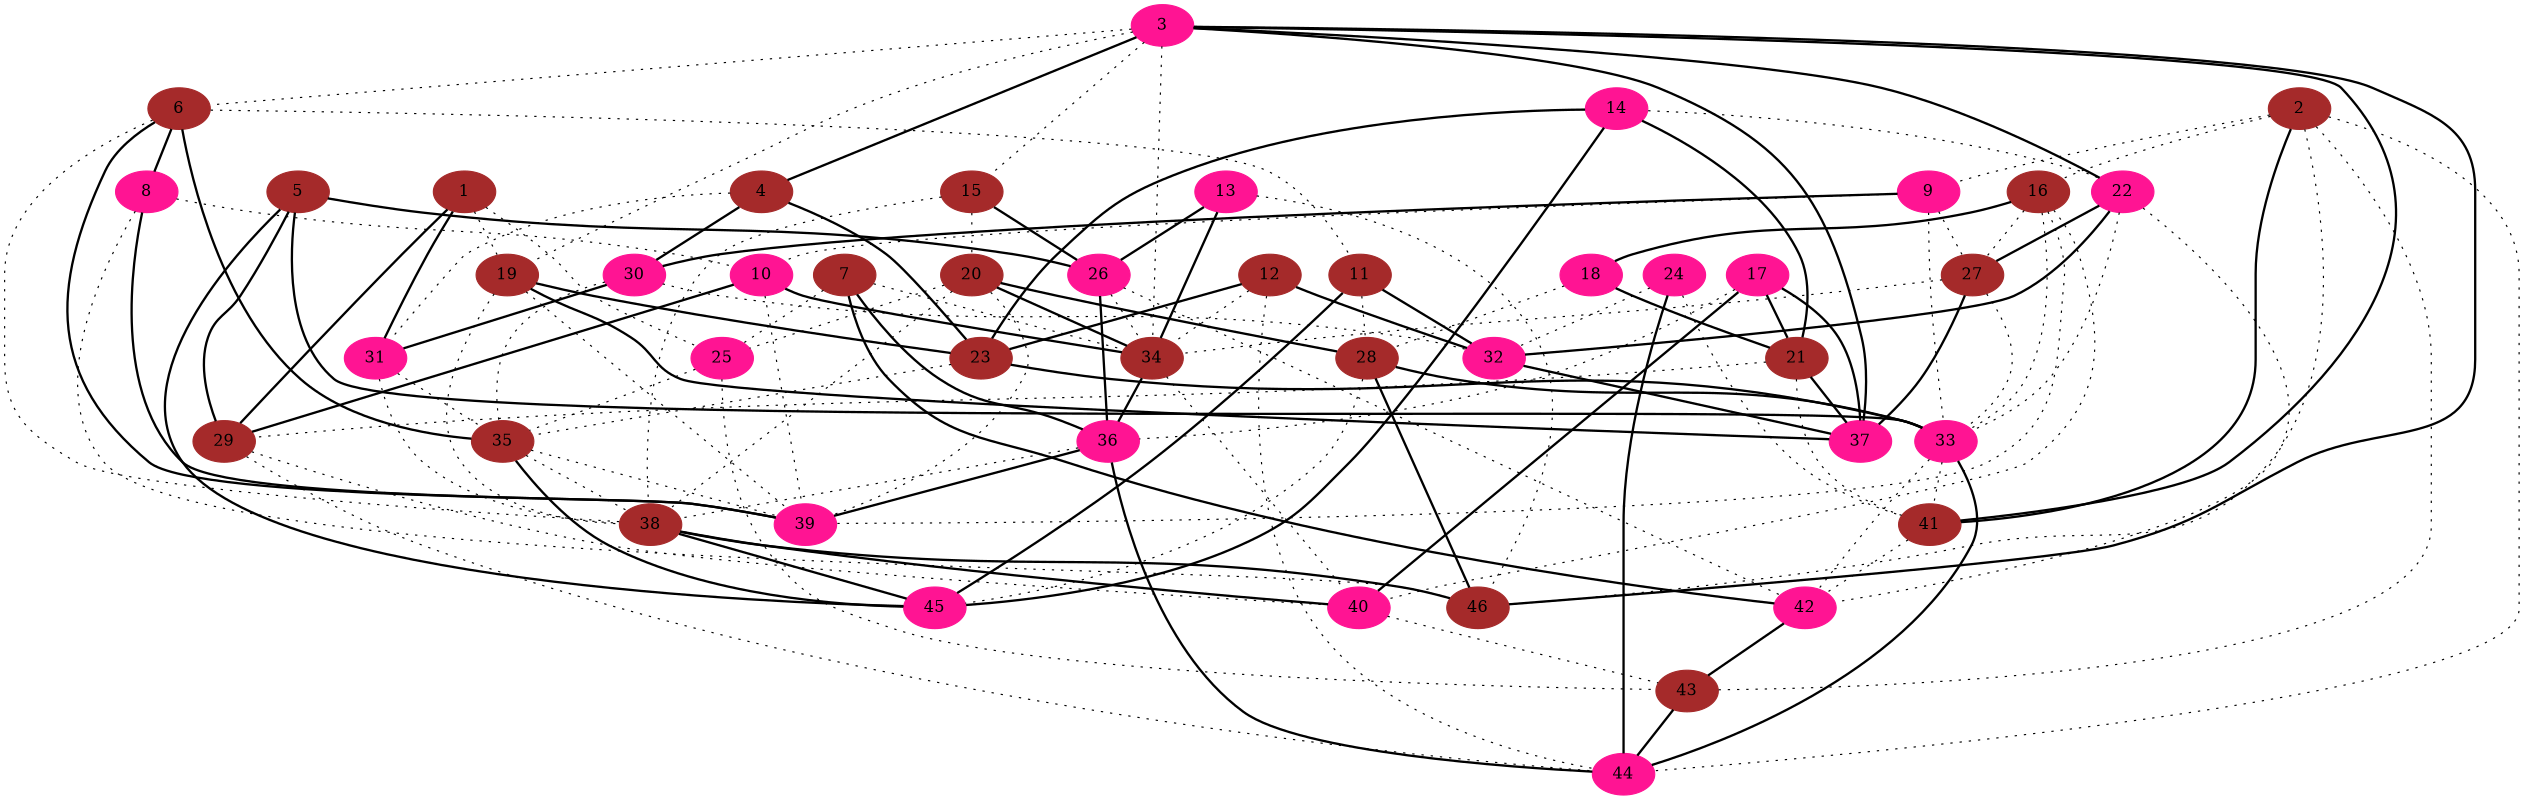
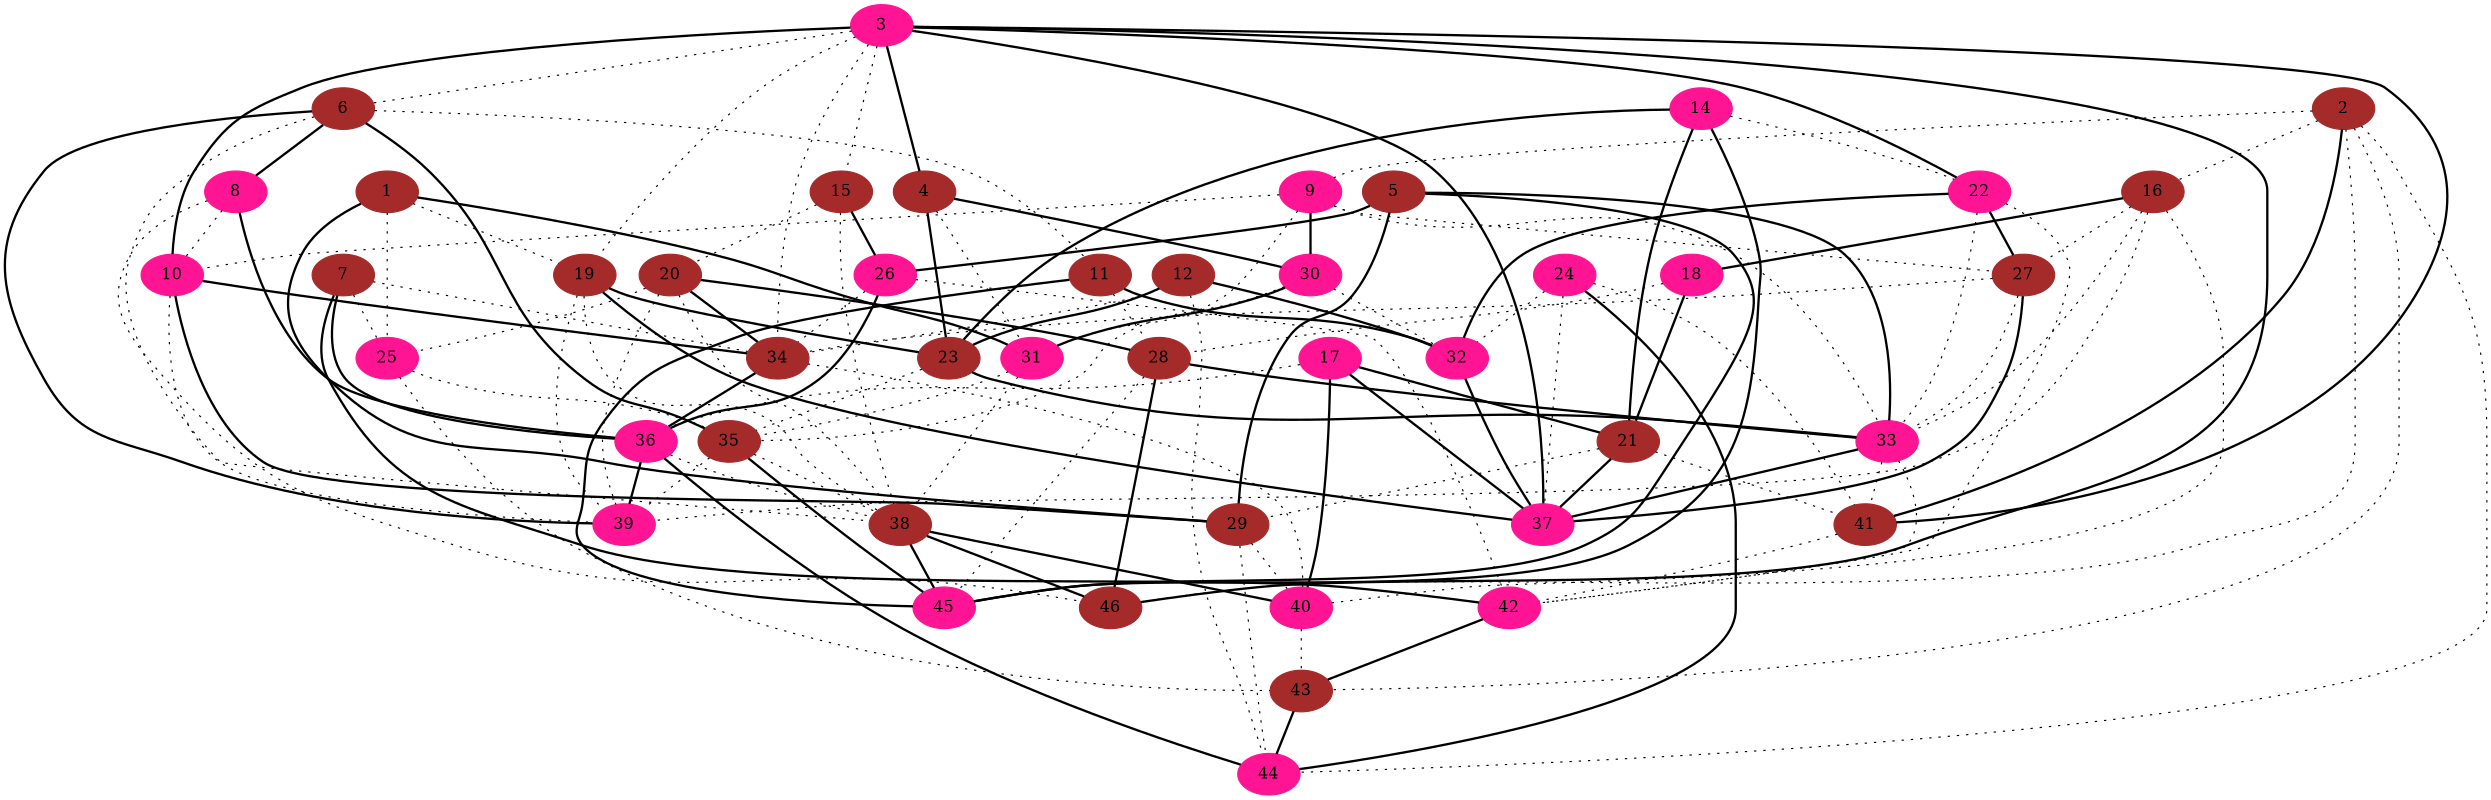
none -> (462, 56)
(1226, 192) -> none
none -> (1222, 297)
none -> (1554, 400)
(155, 423) -> (283, 326)
(1869, 658) -> (1751, 475)
